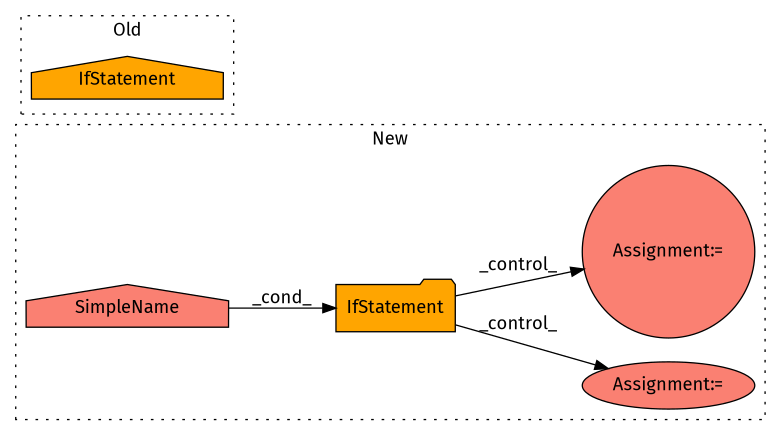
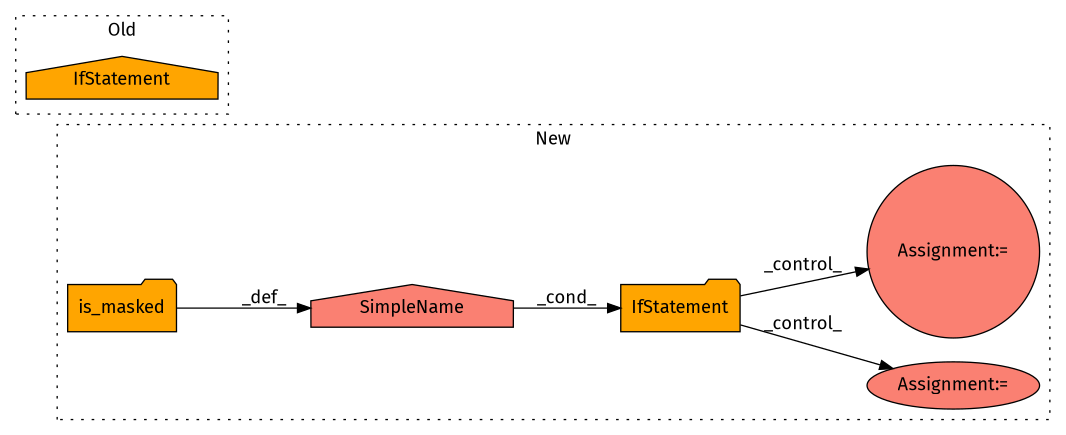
none -> (122, 308)
